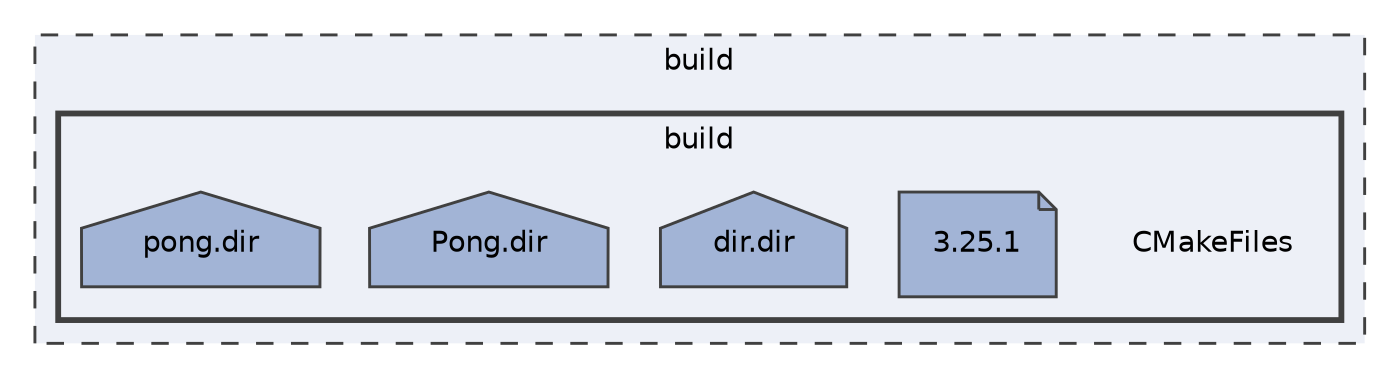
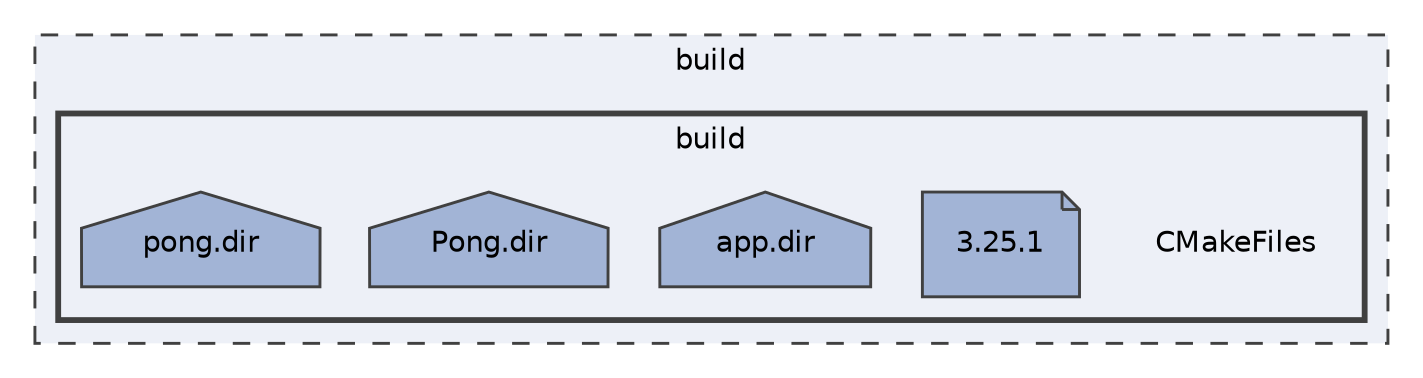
(754, 244) -> (765, 244)
